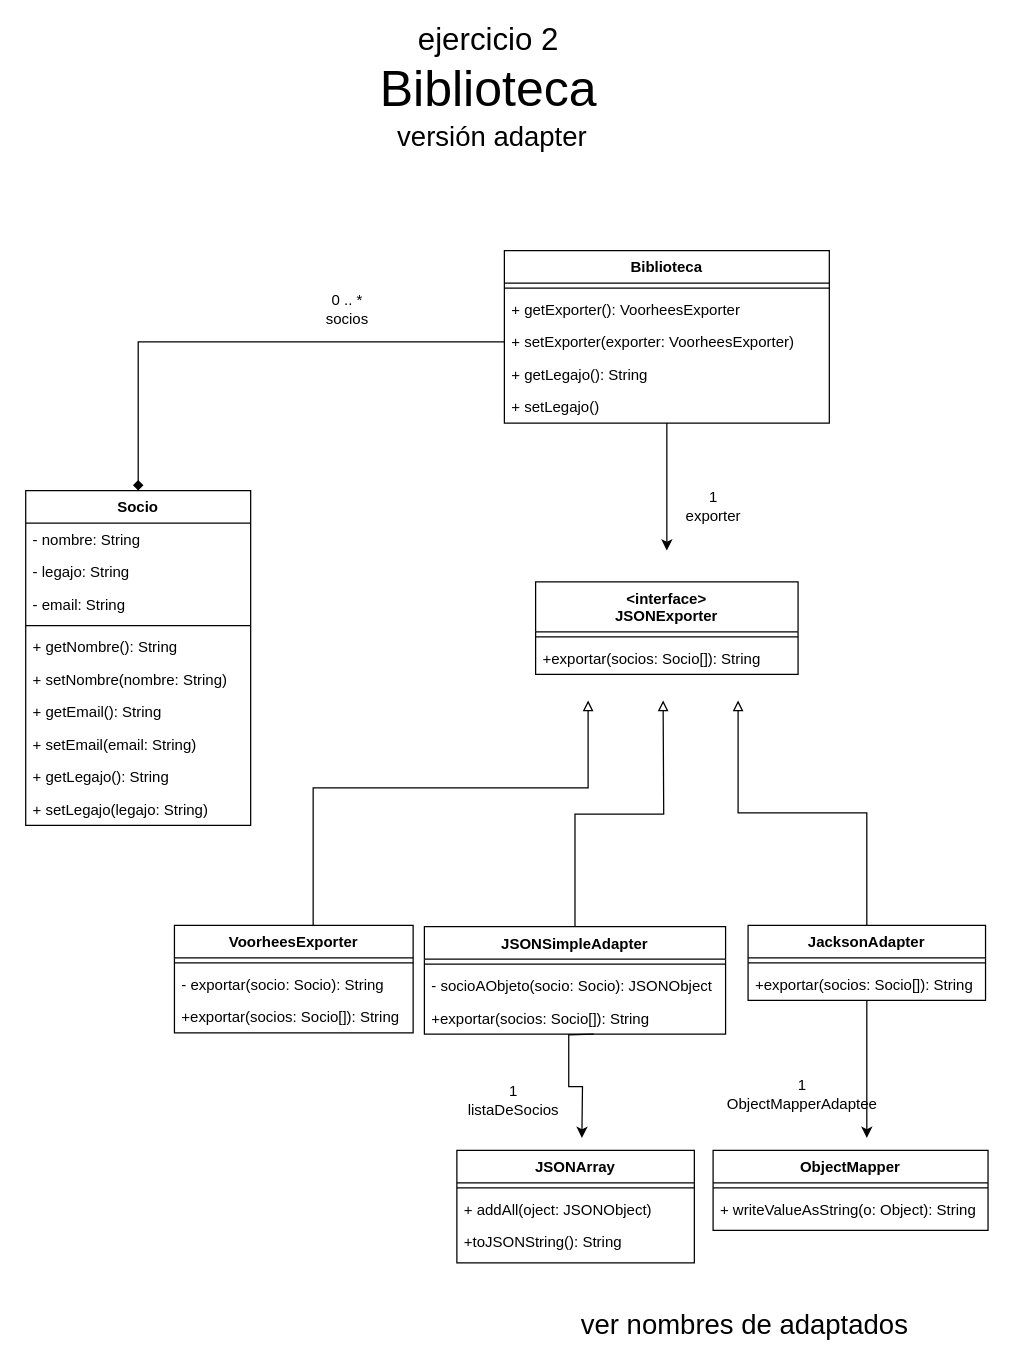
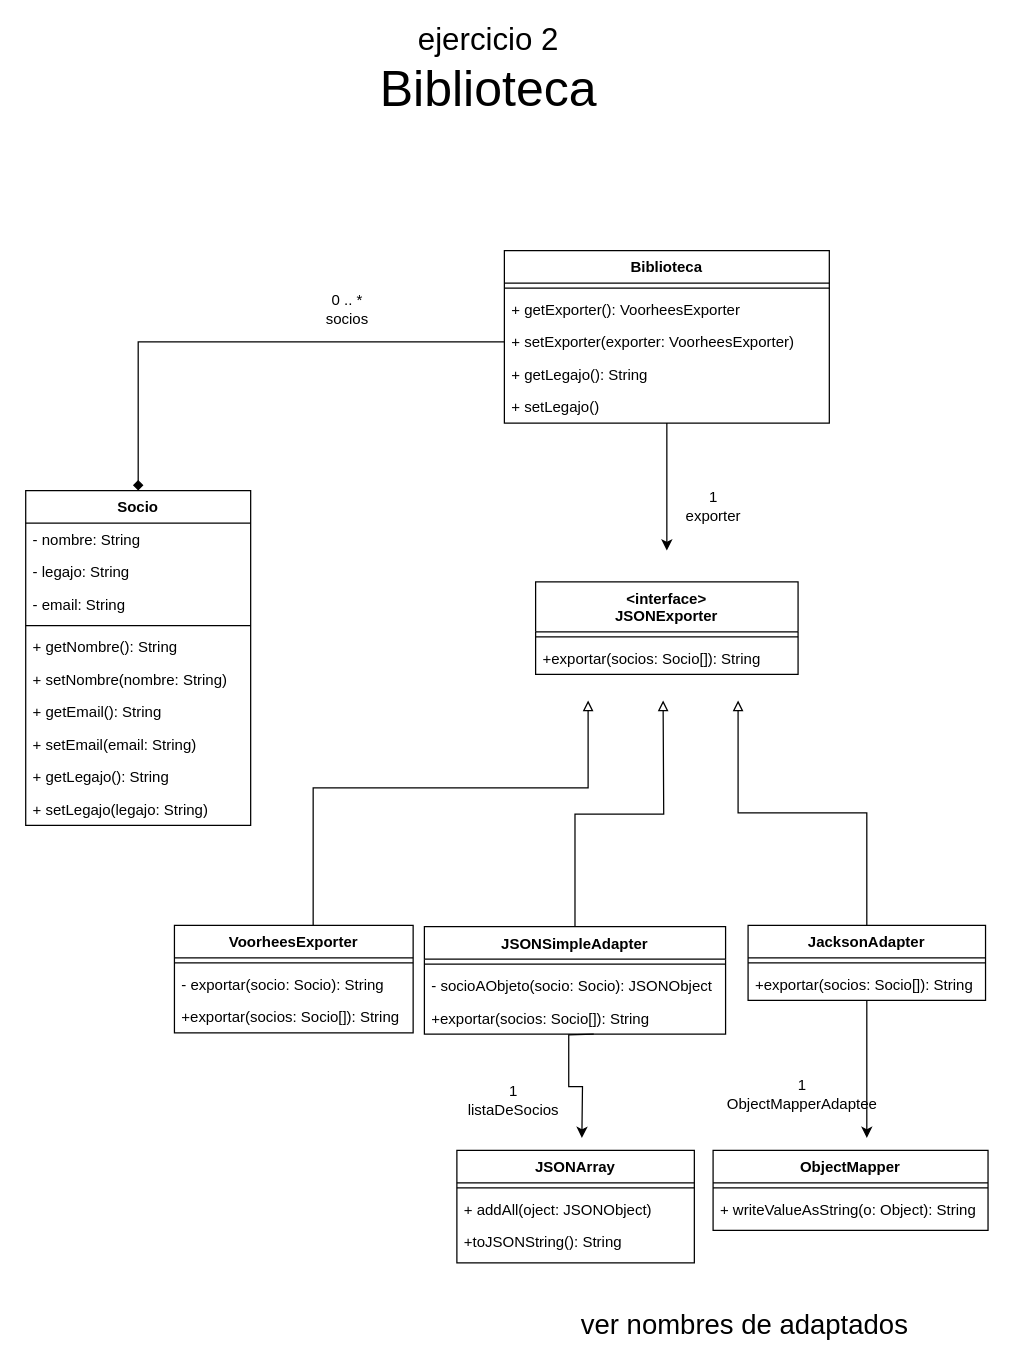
(492, 138) -> none
